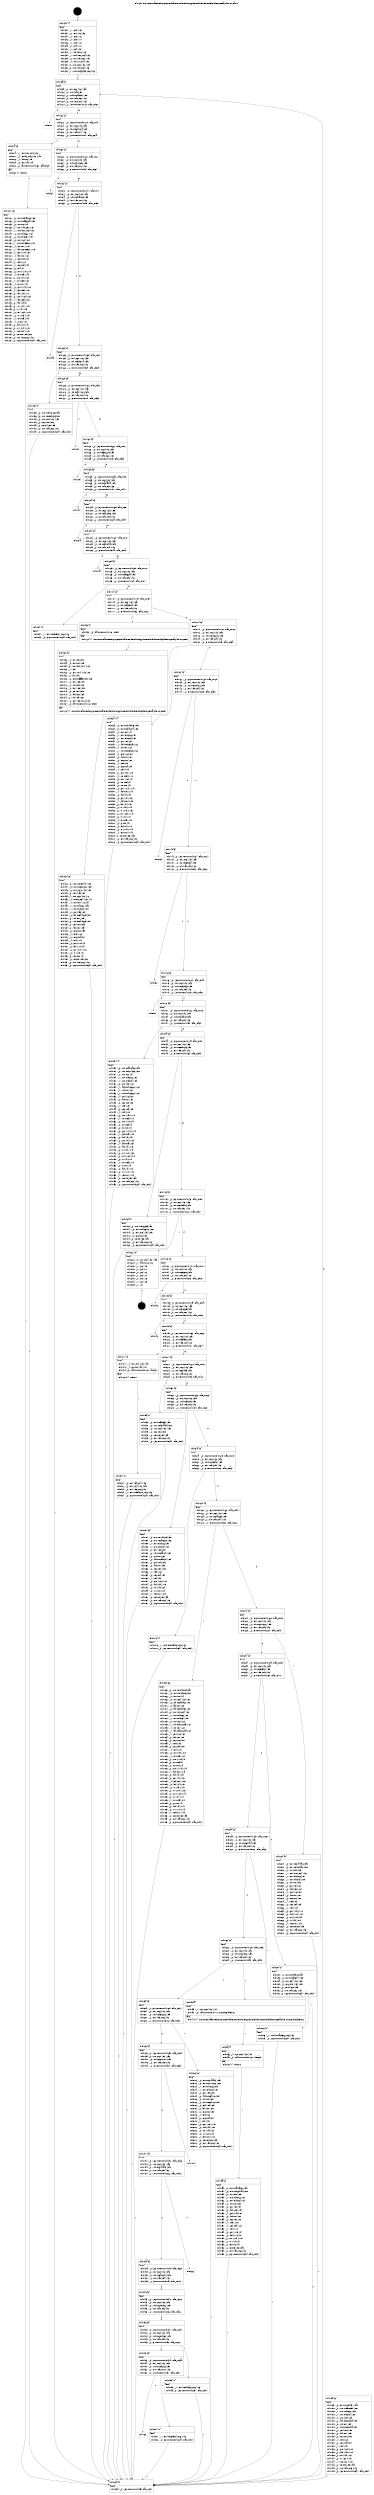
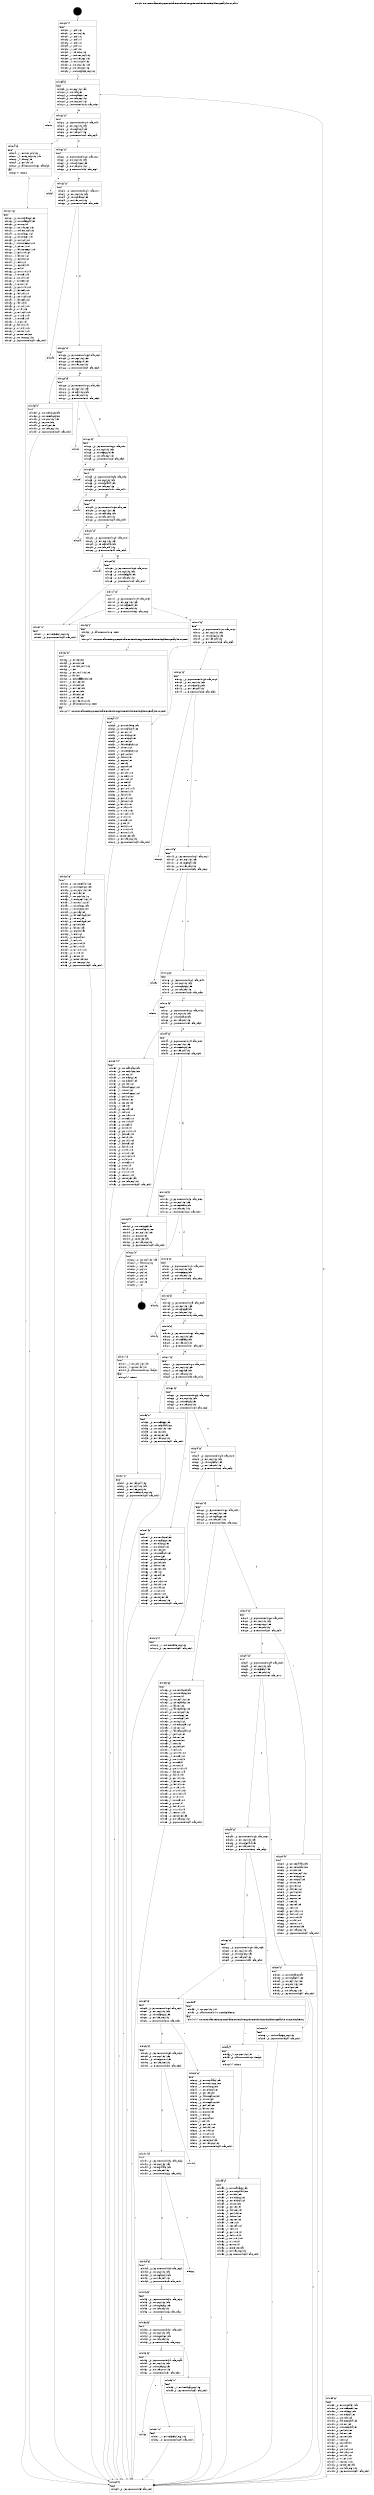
(132, 618) -> (87, 616)
